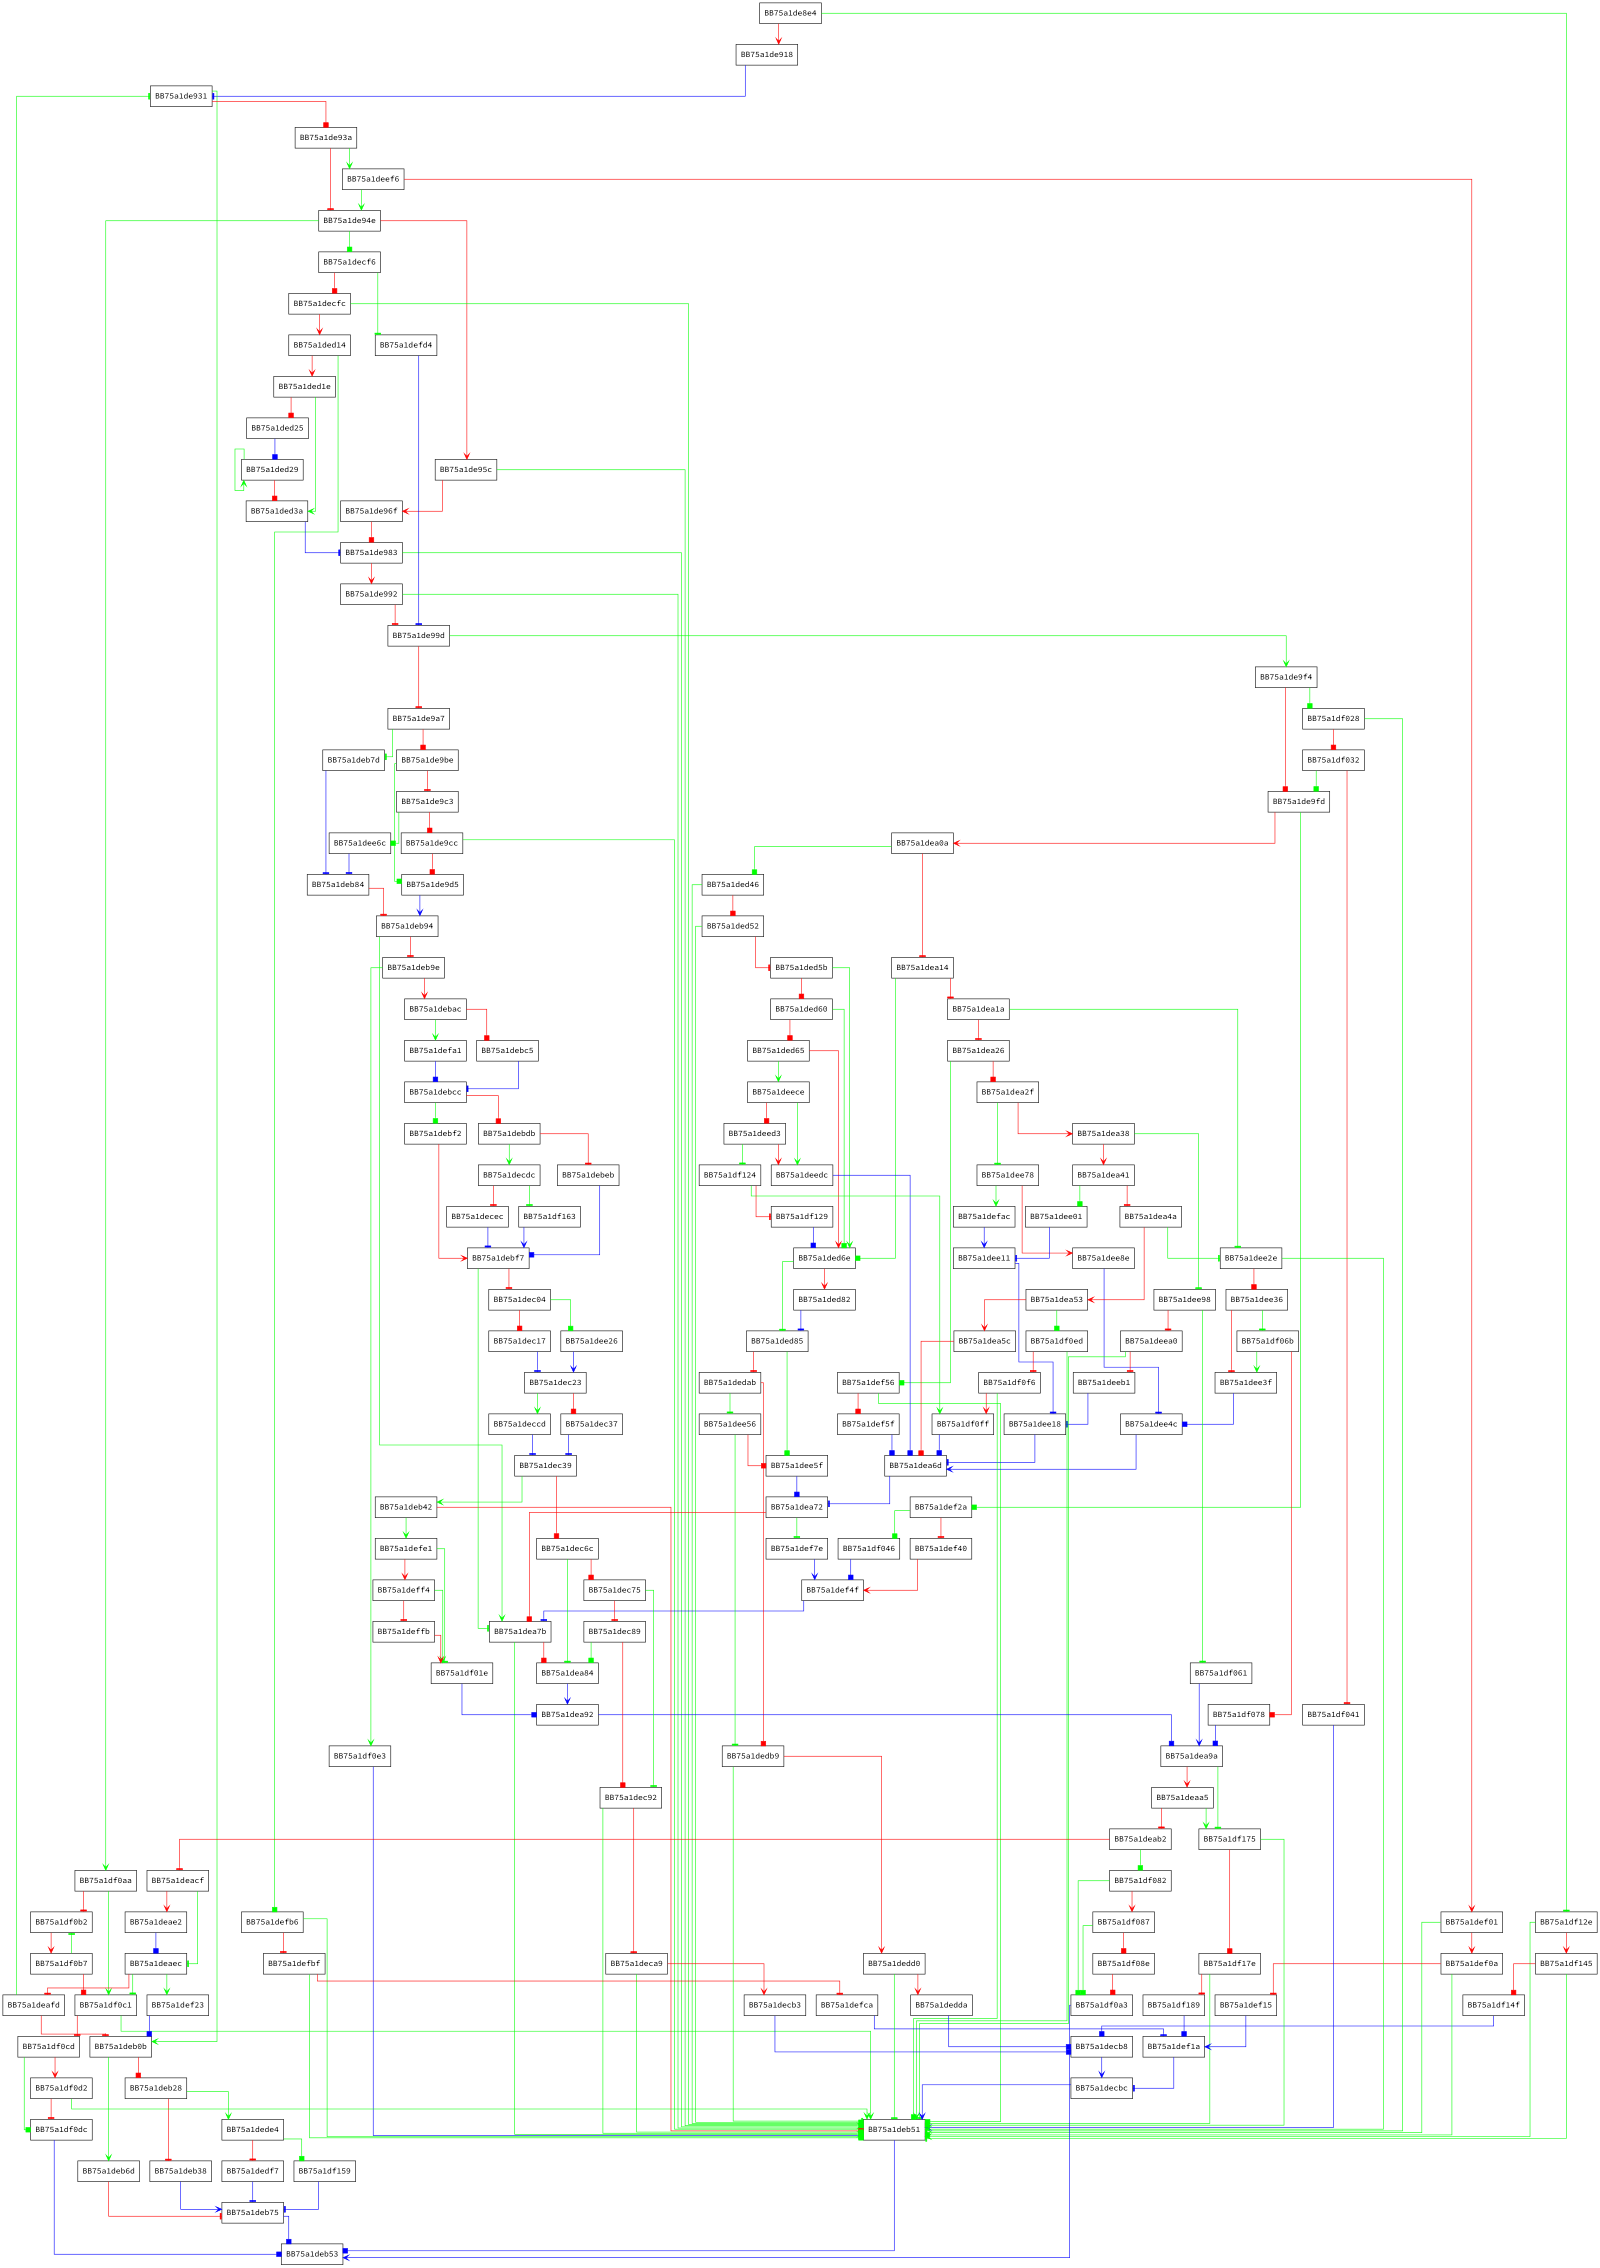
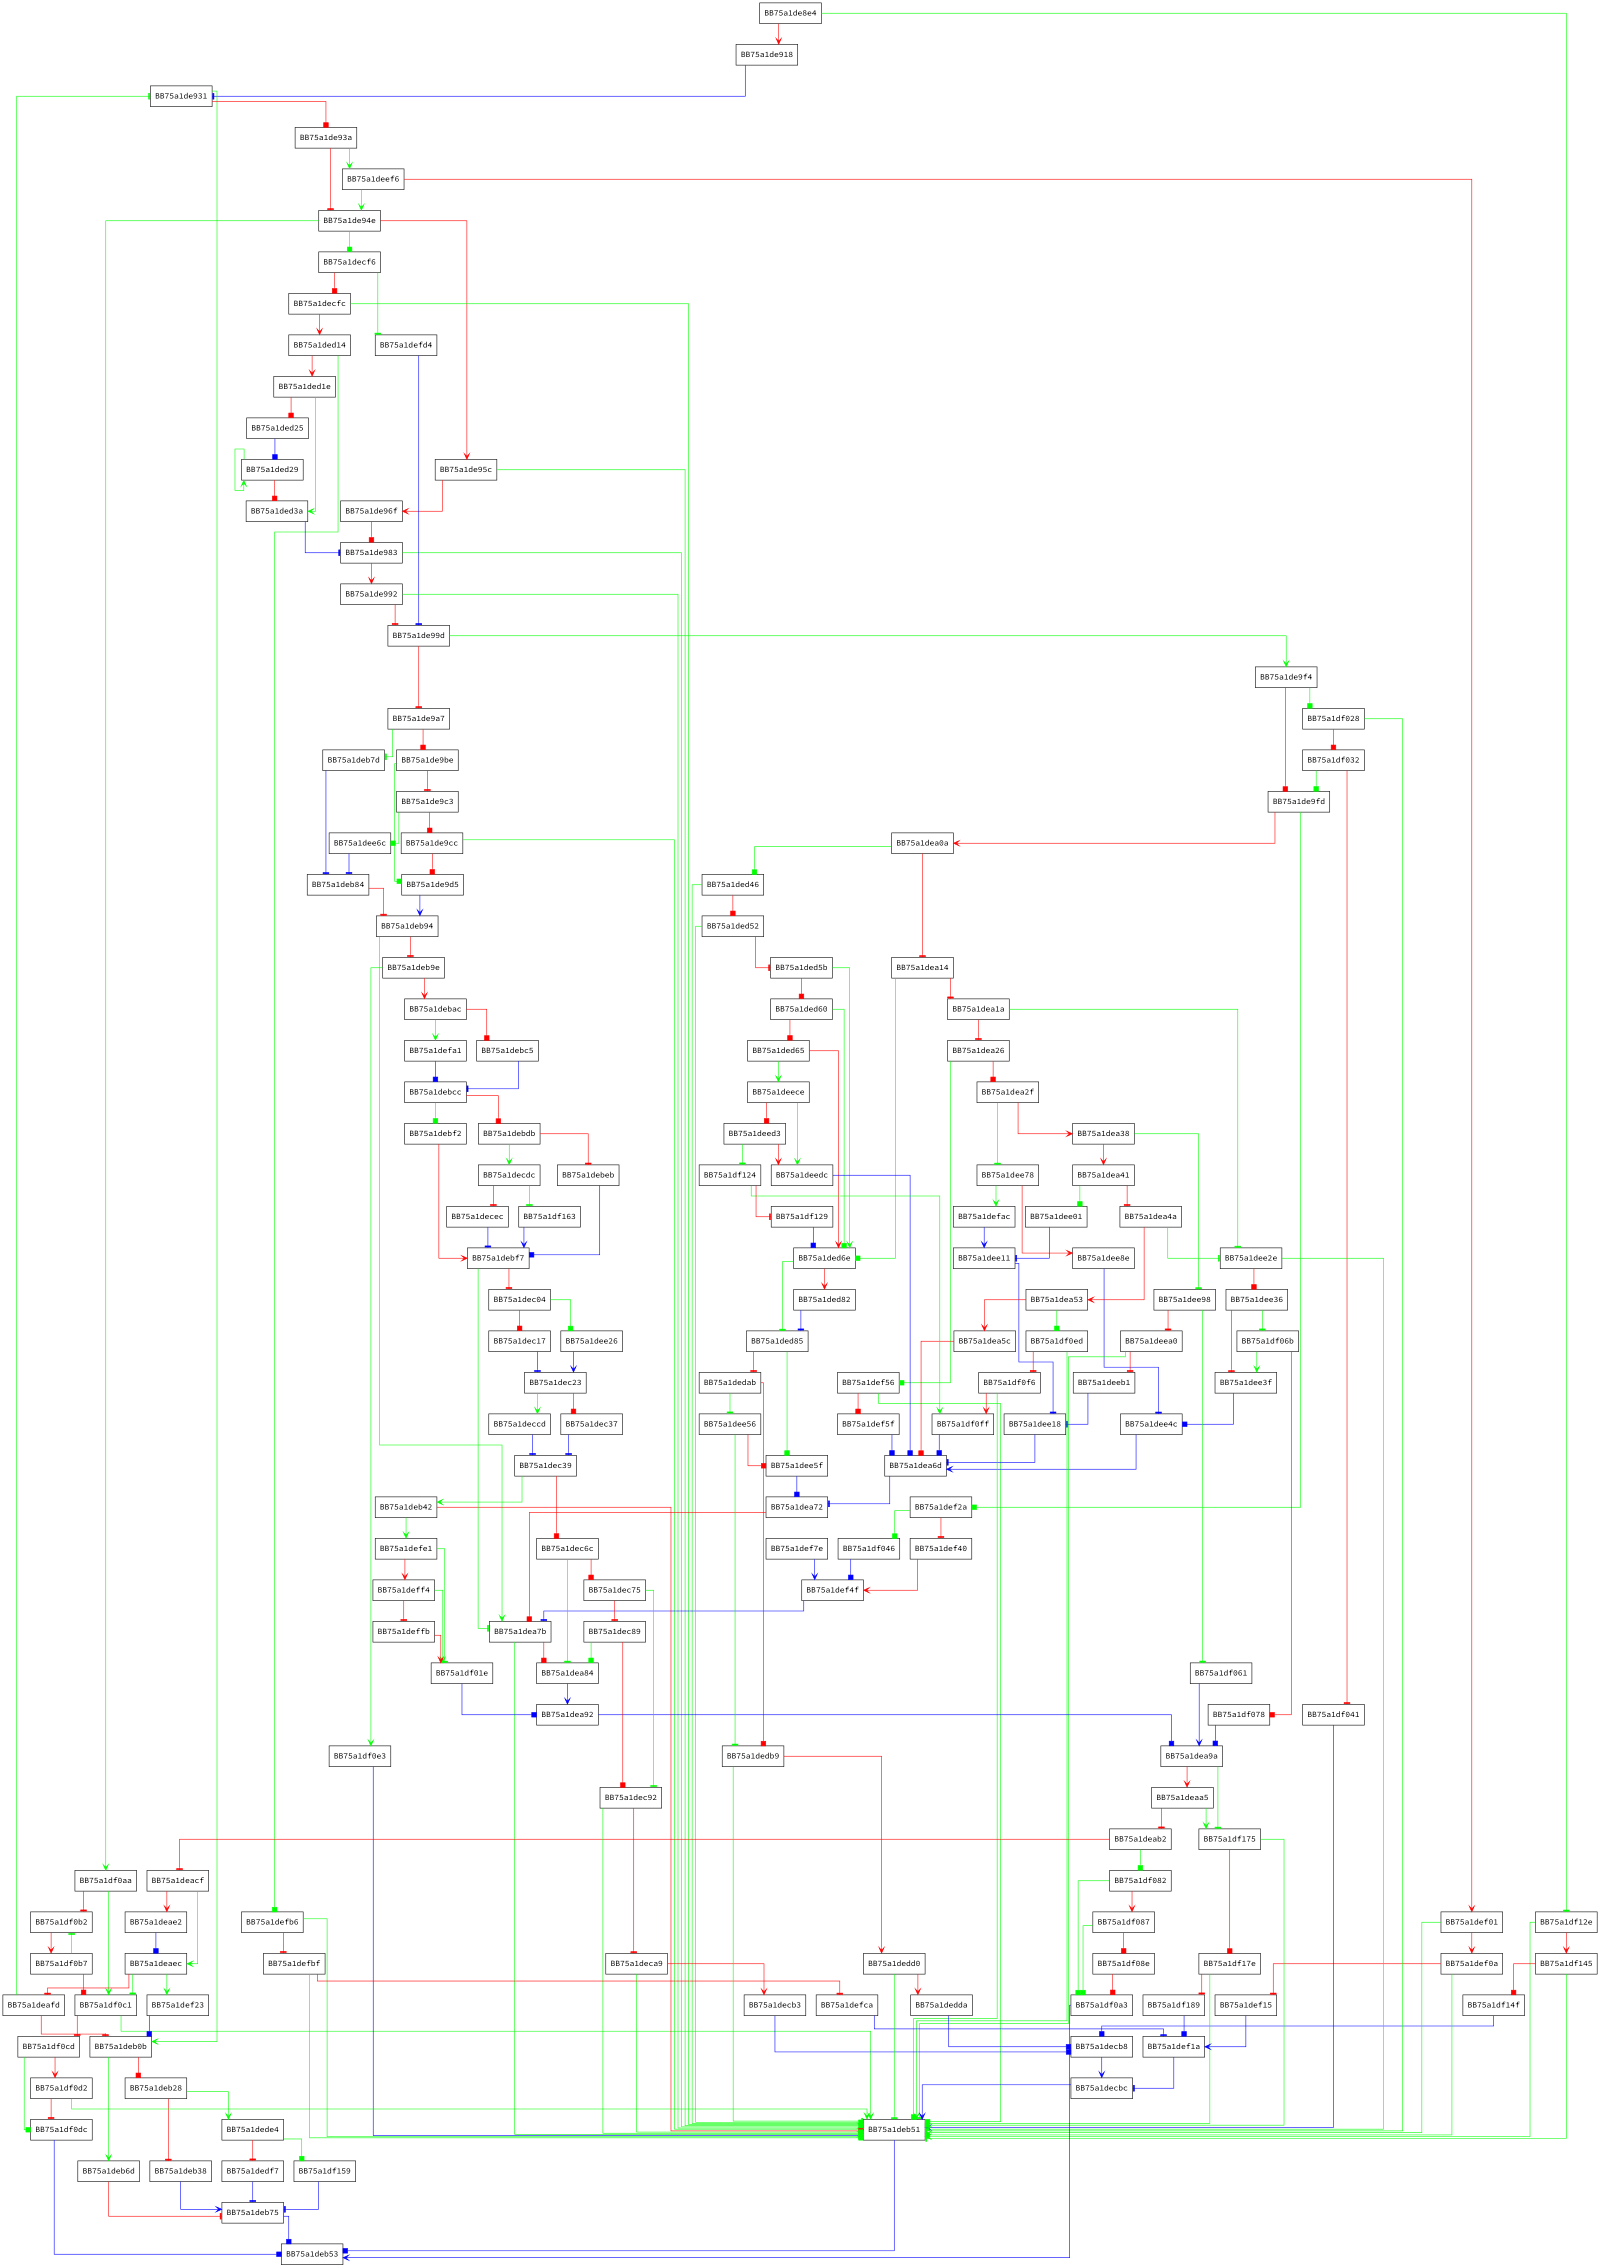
(797, 1527) -> none
(198, 1931) -> (198, 1931)
